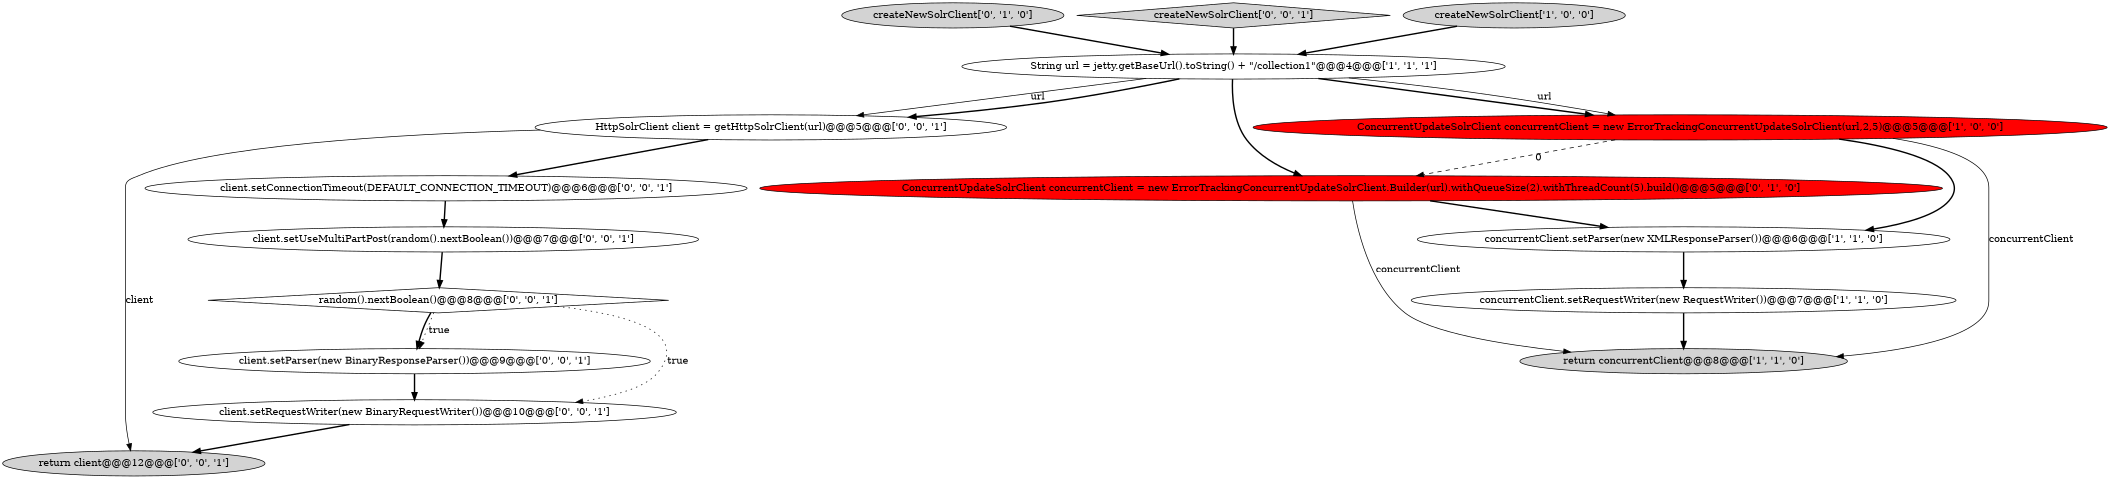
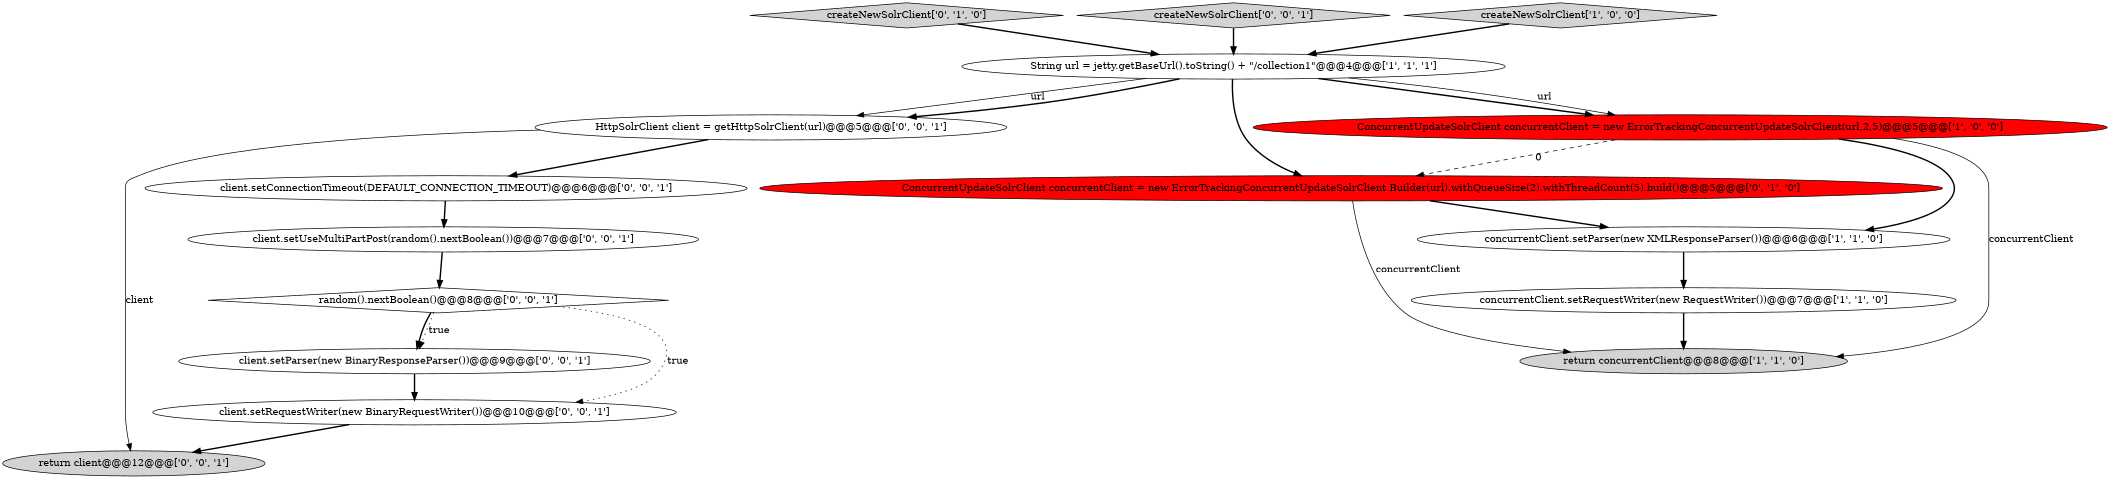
(953, 15) -> (907, 15)
(1514, 15) -> (1560, 15)
